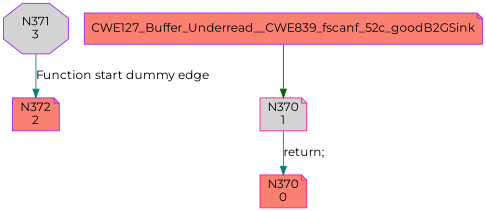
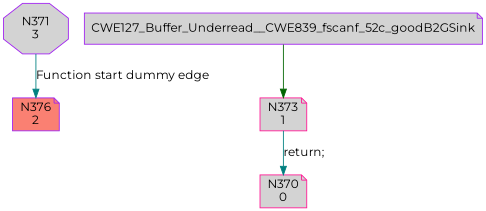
(283, 29) -> (283, 29)
(36, 114) -> (36, 114)
(283, 114) -> (283, 114)
(283, 191) -> (283, 191)
